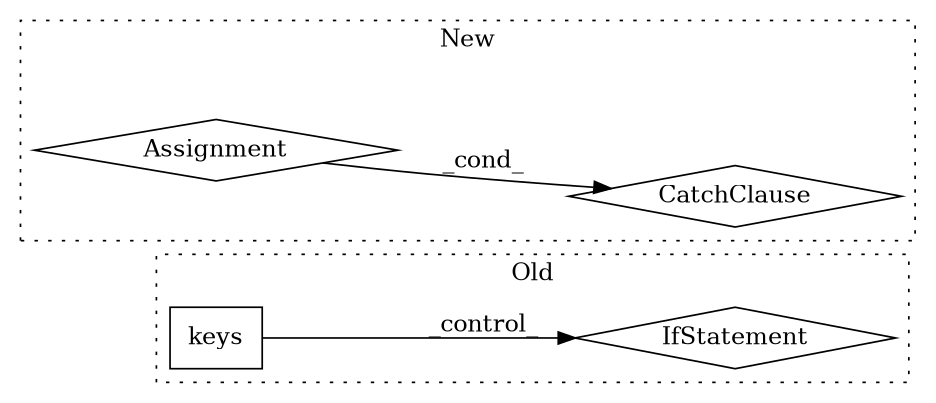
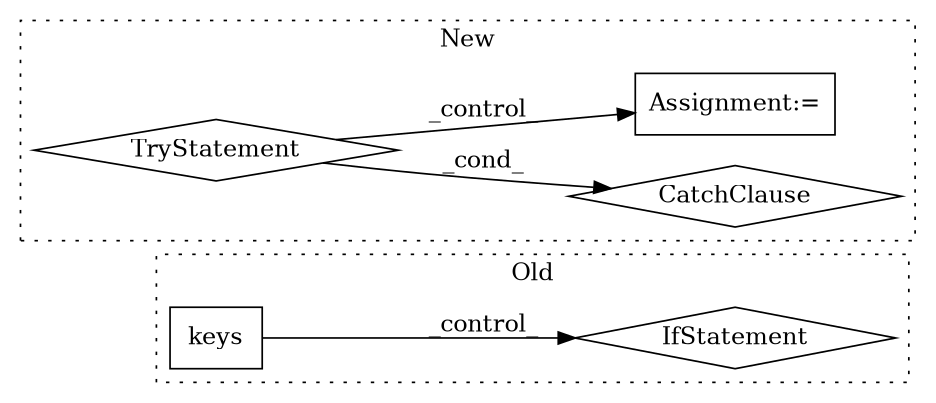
none -> (735, 104)
(216, 150) -> (216, 150)
